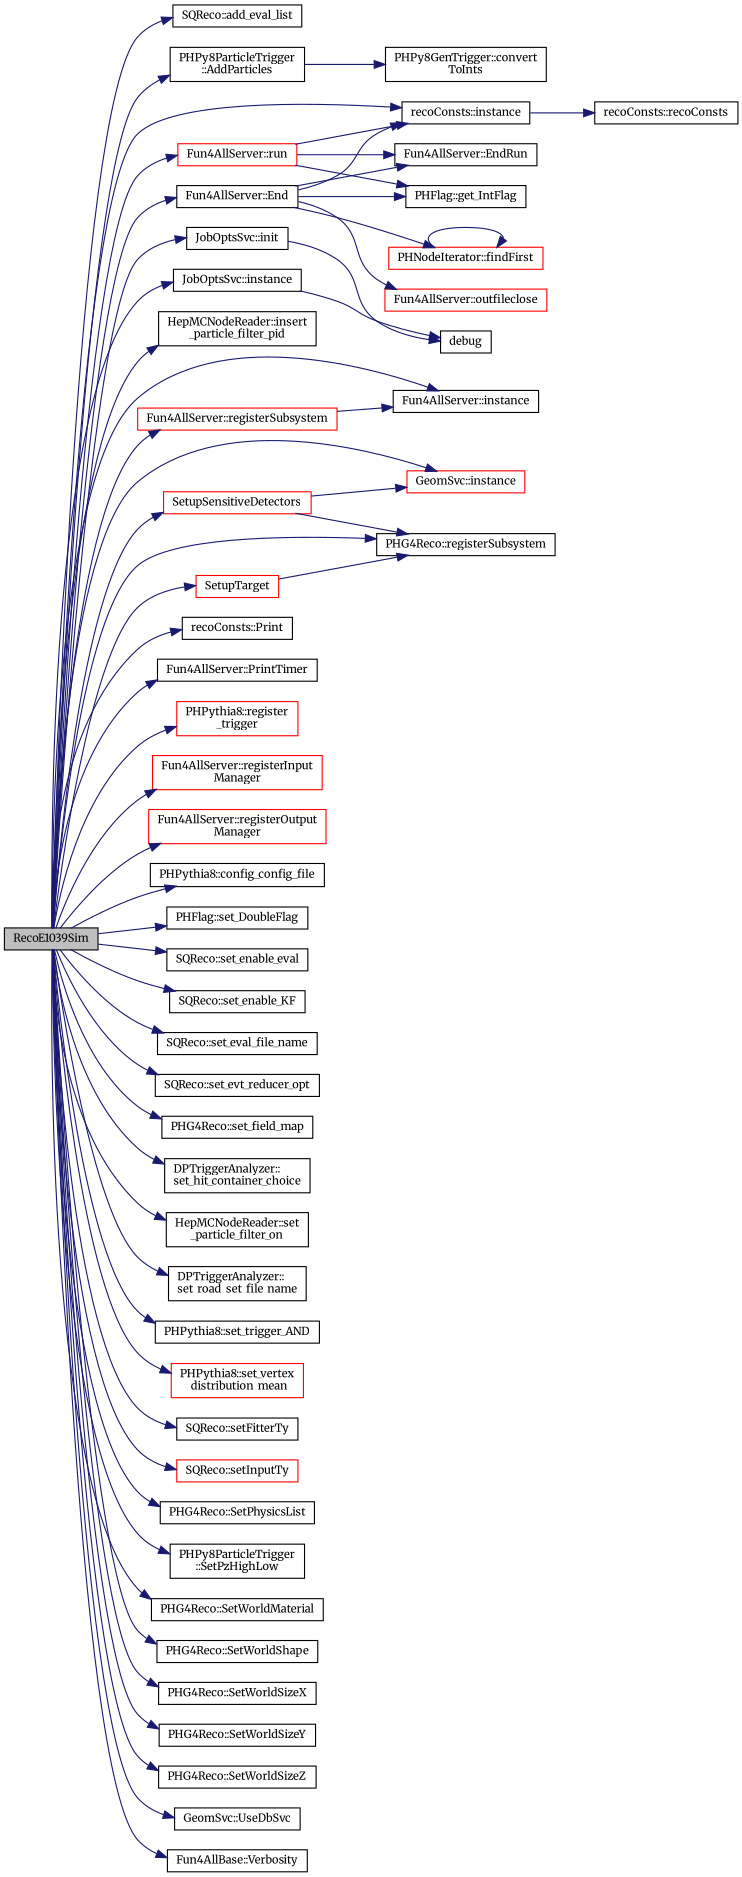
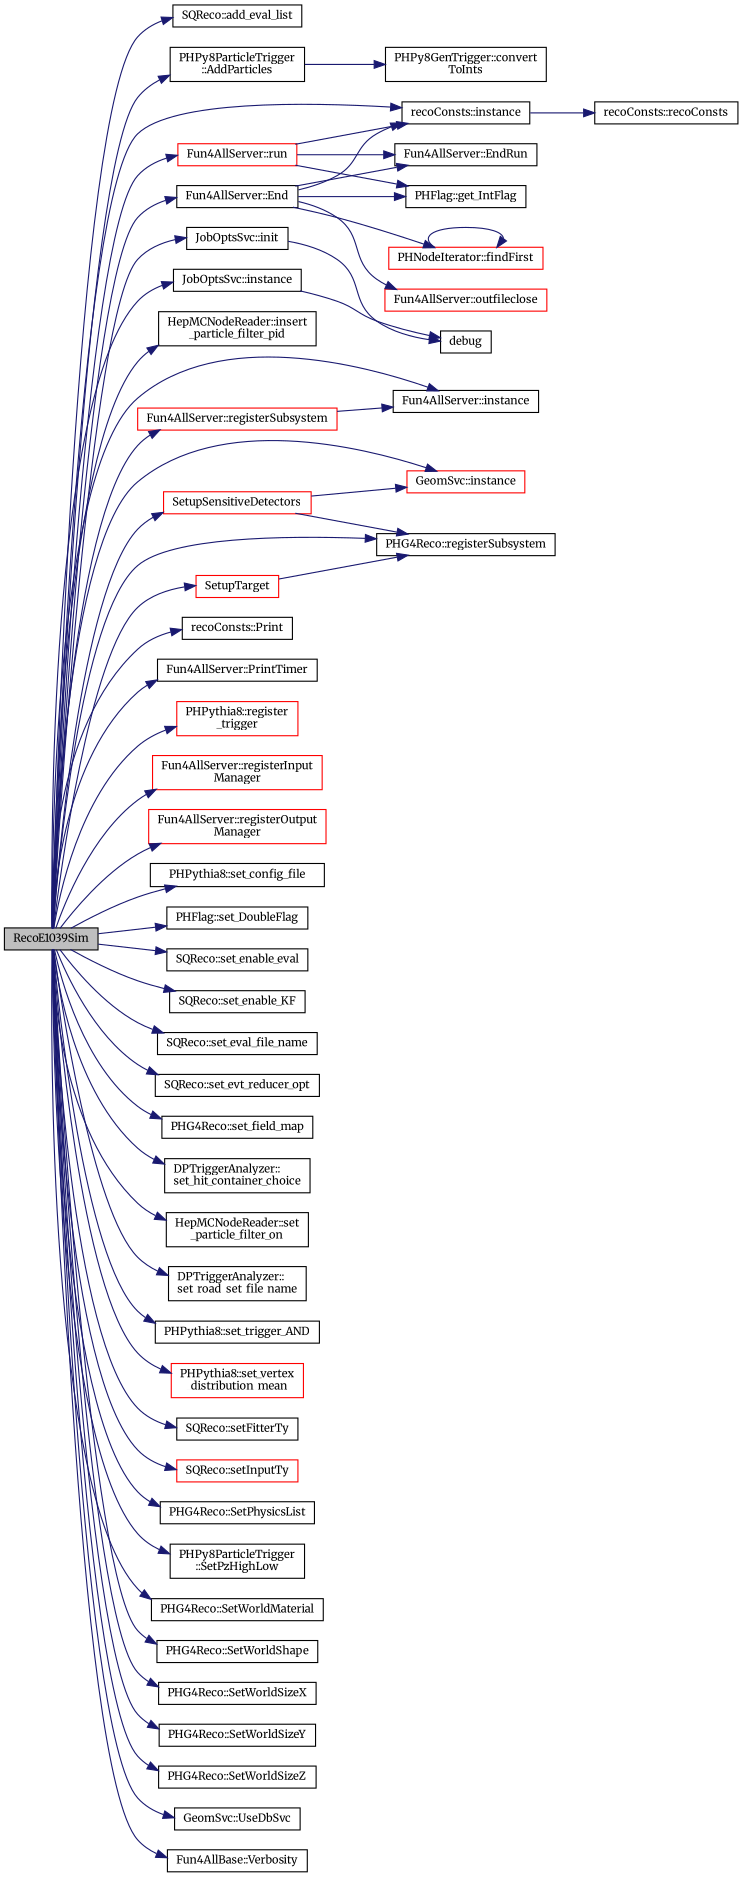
(237, 875) -> (237, 875)
